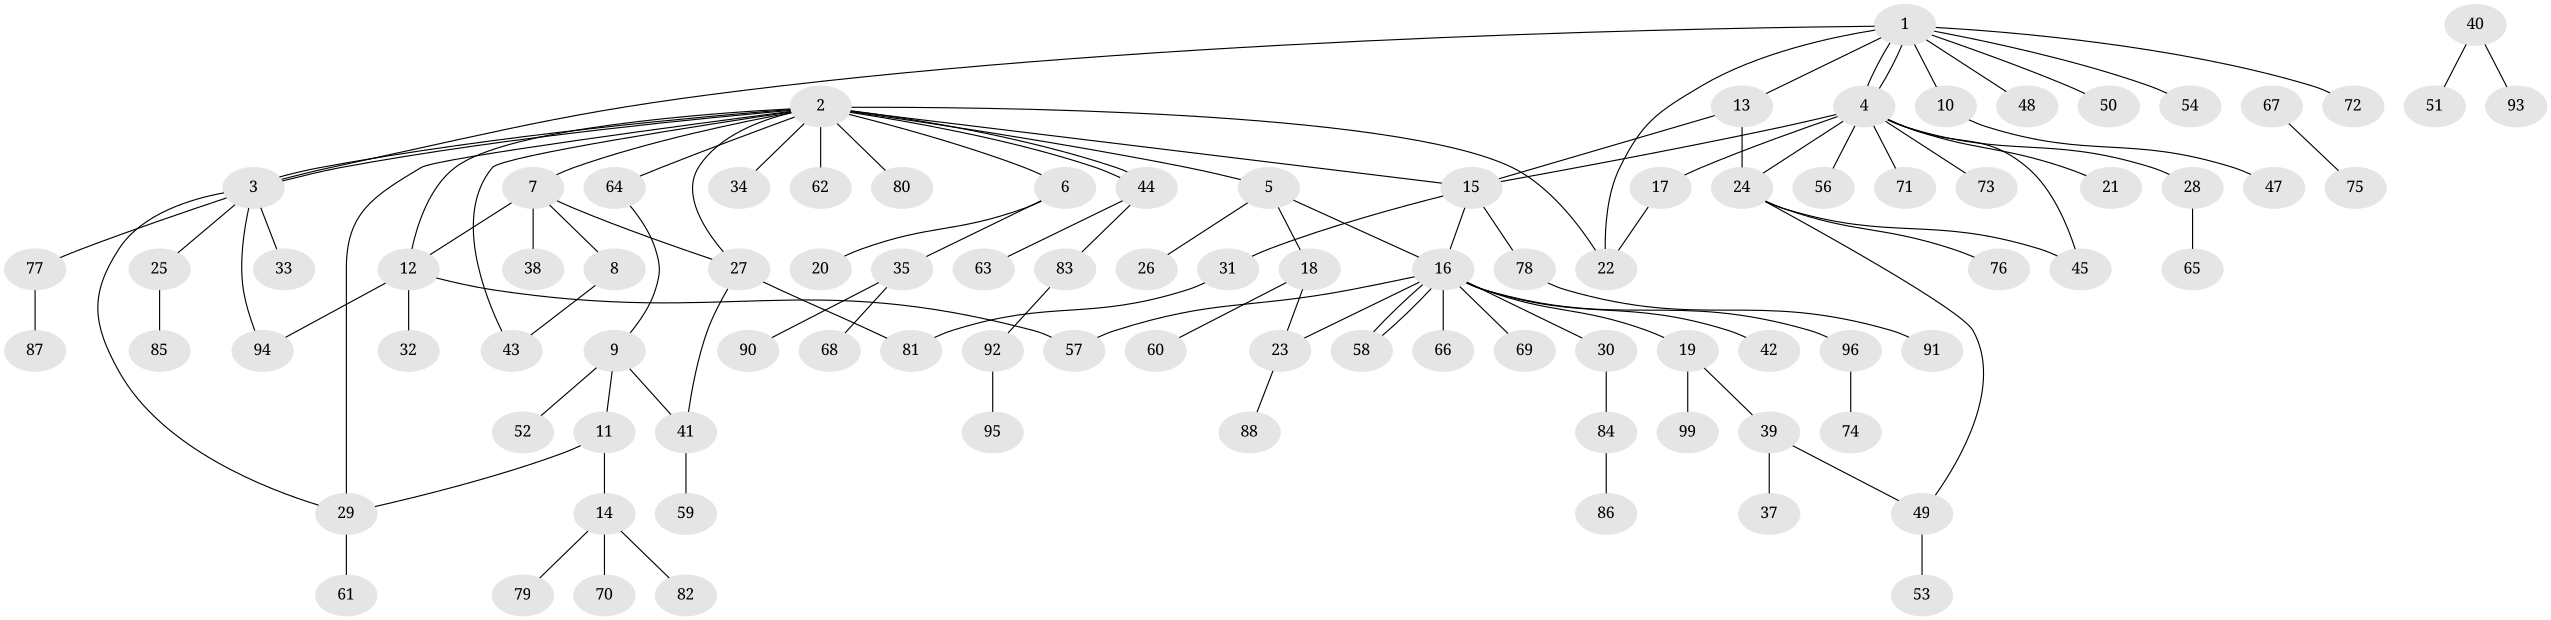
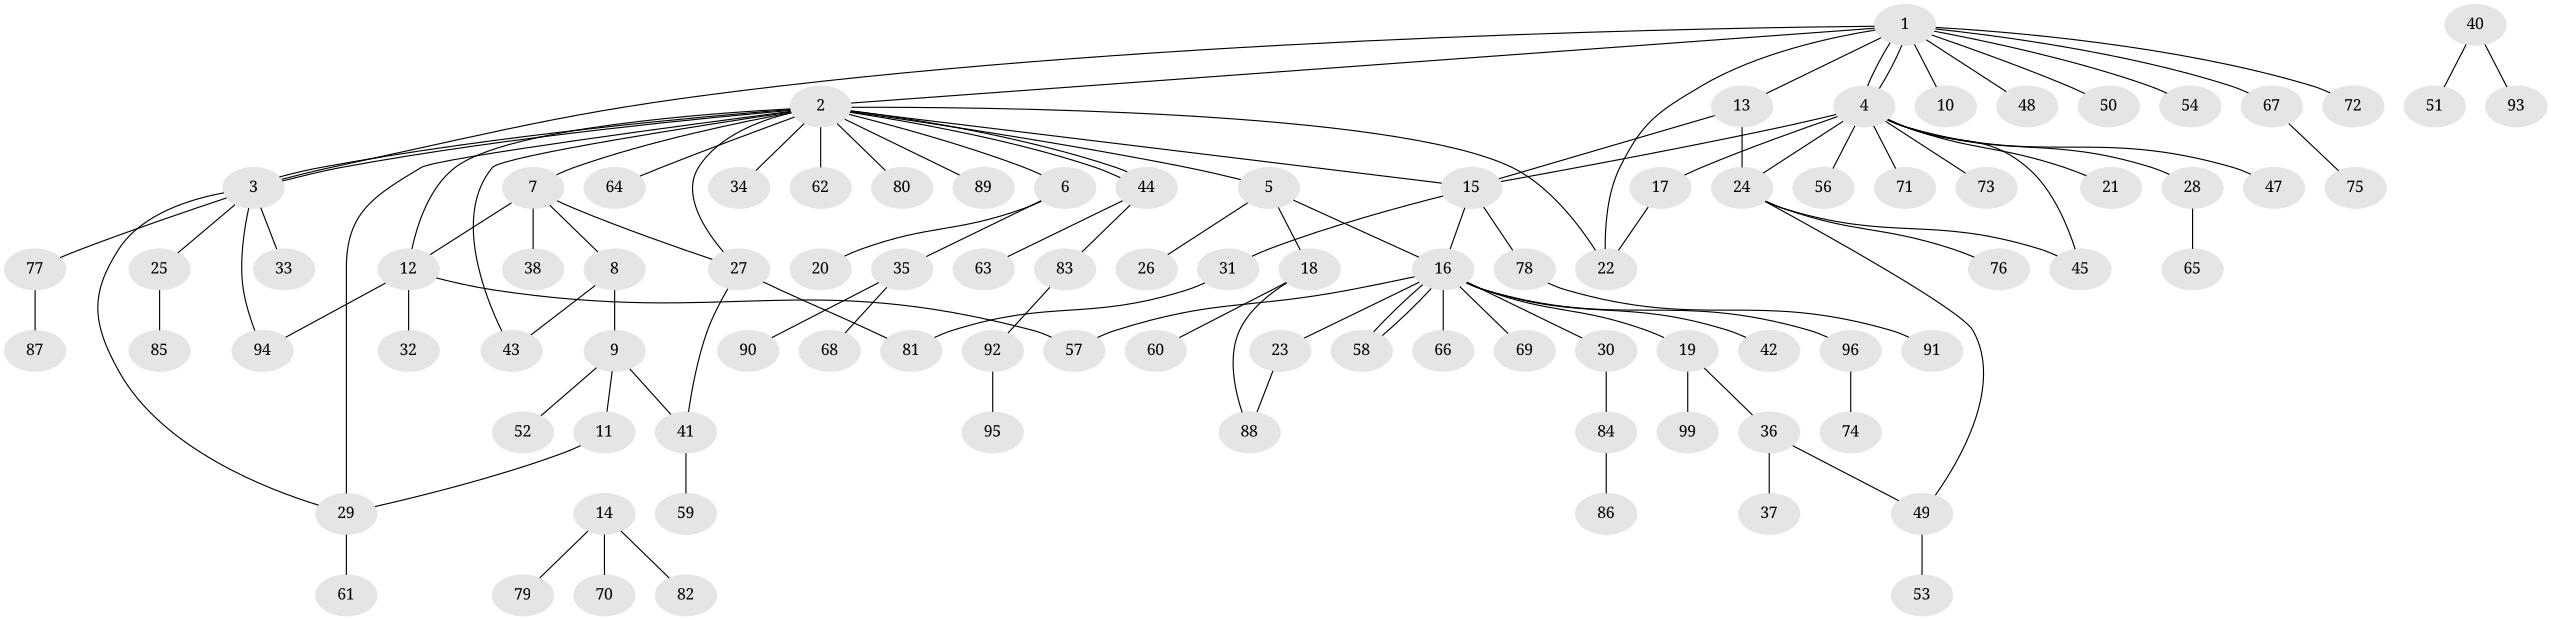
none -> (2094, 52)
none -> (1363, 66)
(2110, 147) -> (2097, 147)
none -> (984, 188)
(659, 269) -> (615, 310)
(1295, 310) -> (1237, 338)
(1769, 432) -> (1769, 432)
(604, 473) -> none
